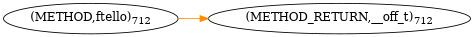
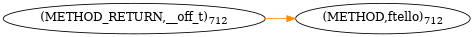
(189, 19) -> (276, 19)
